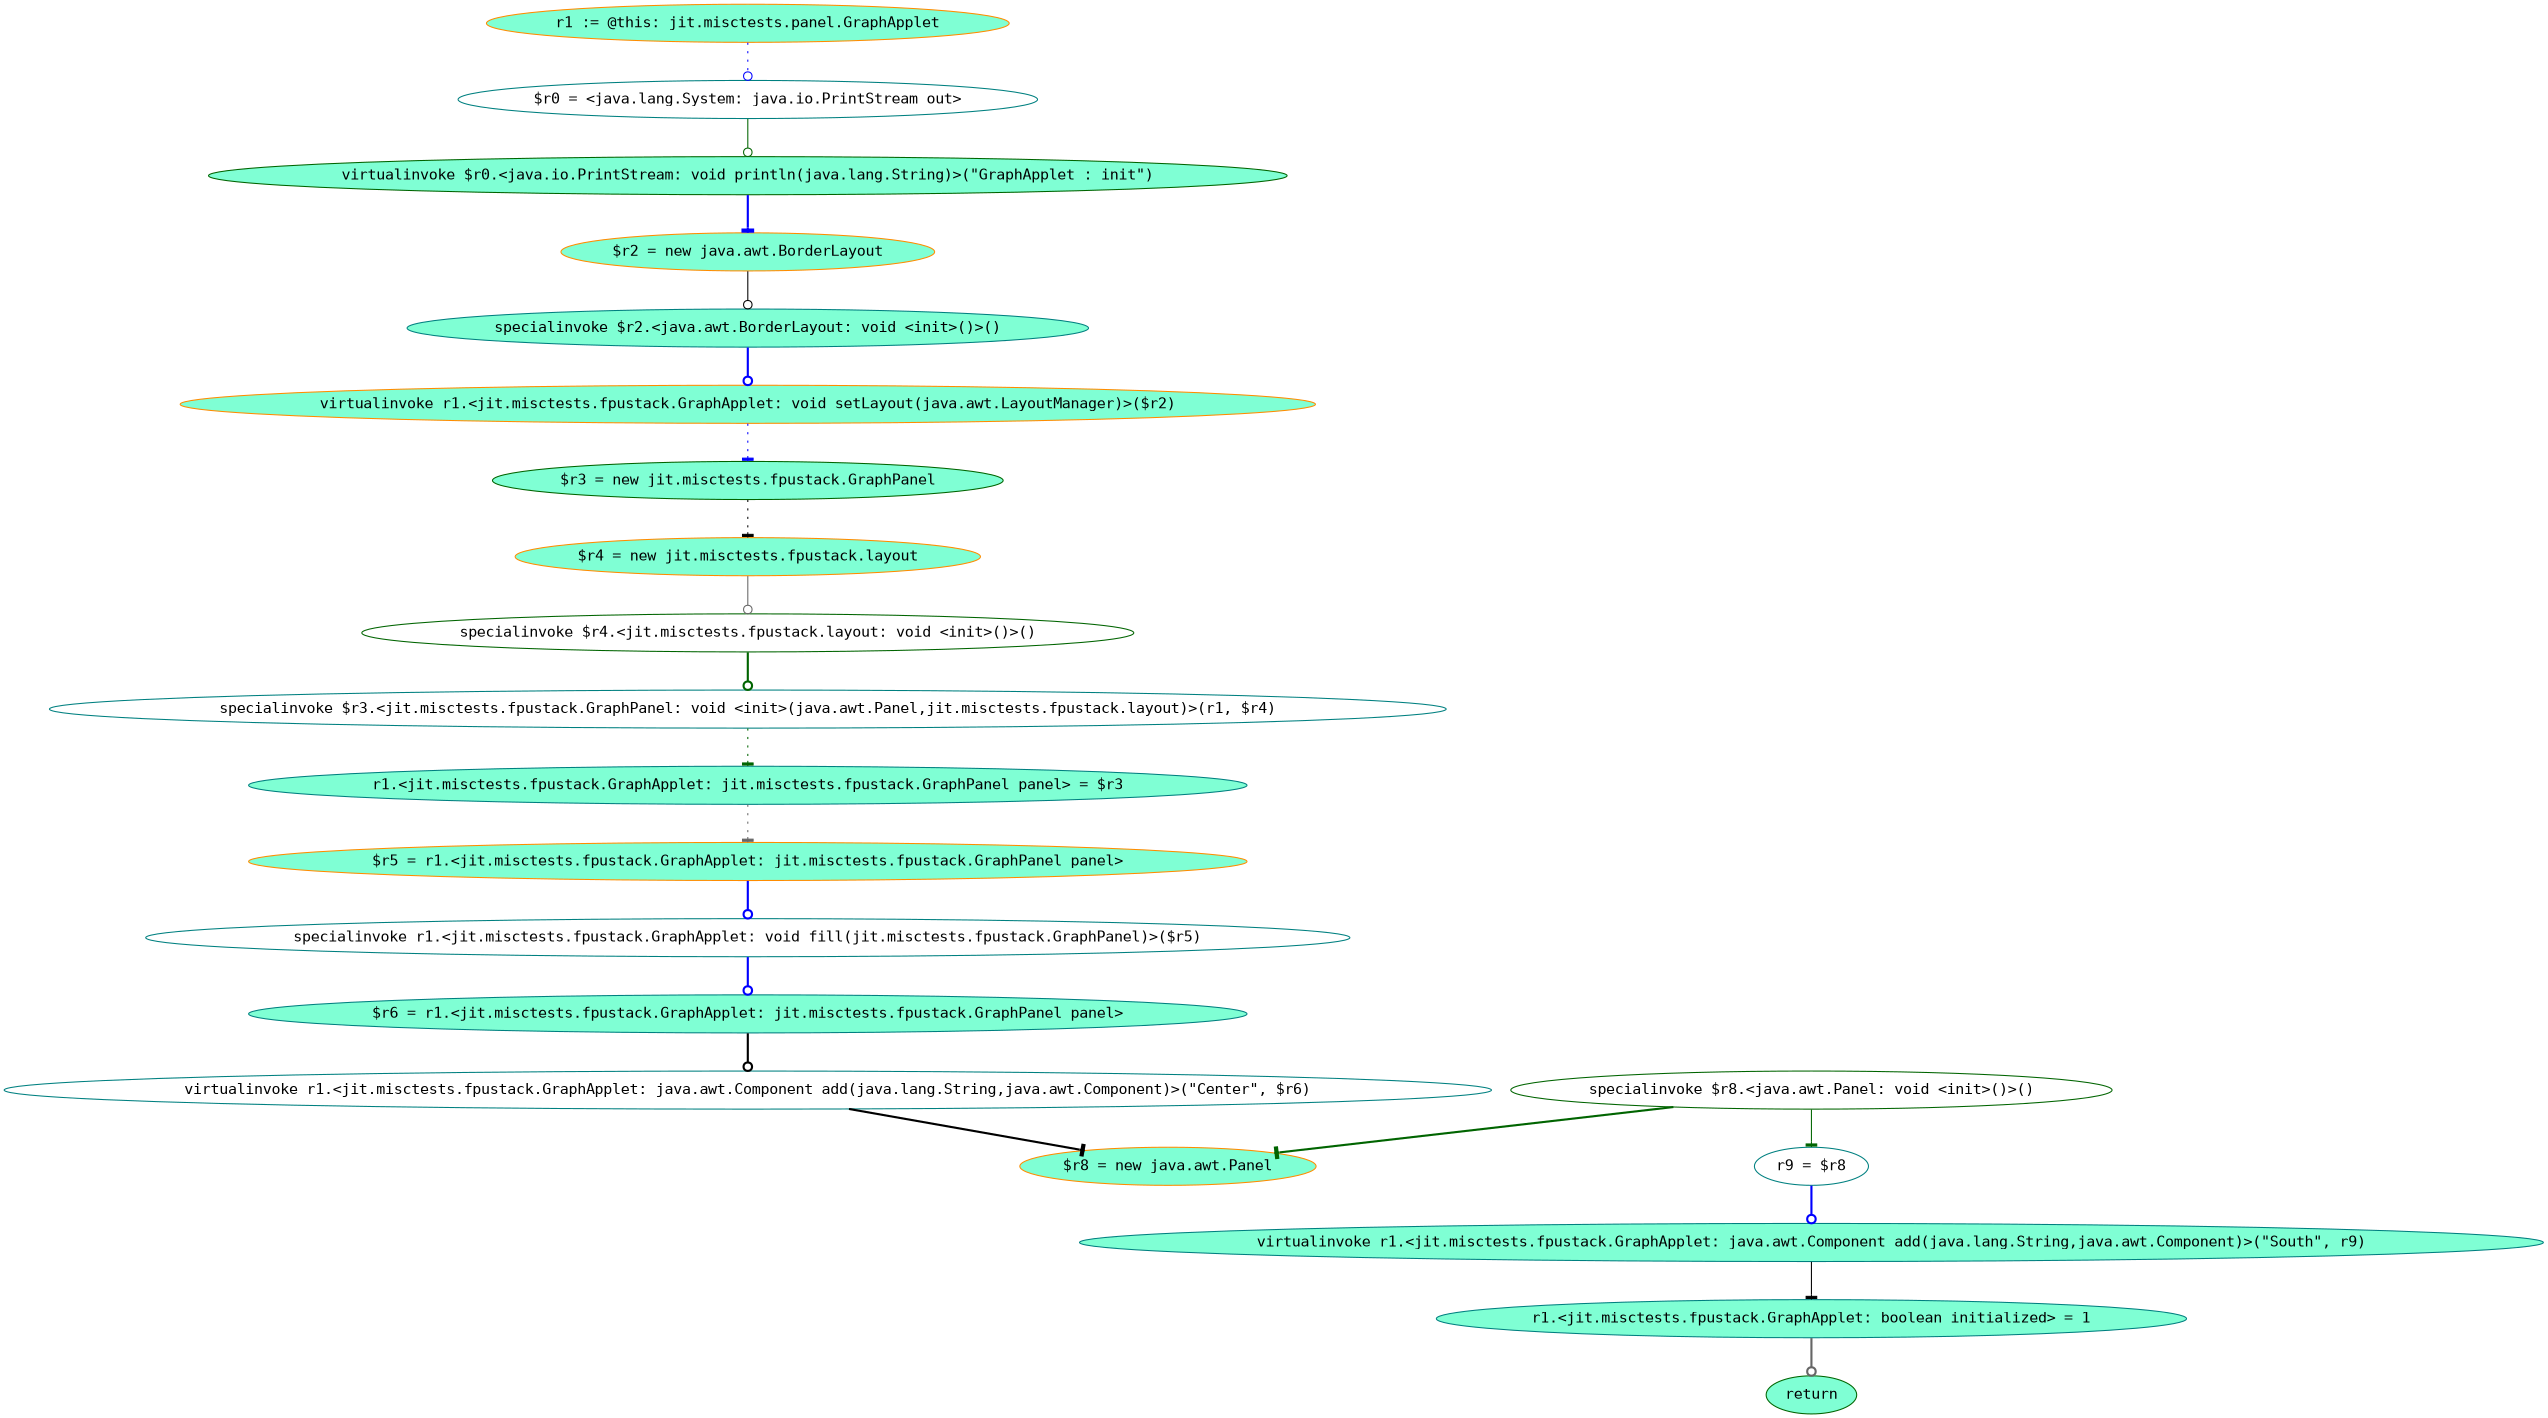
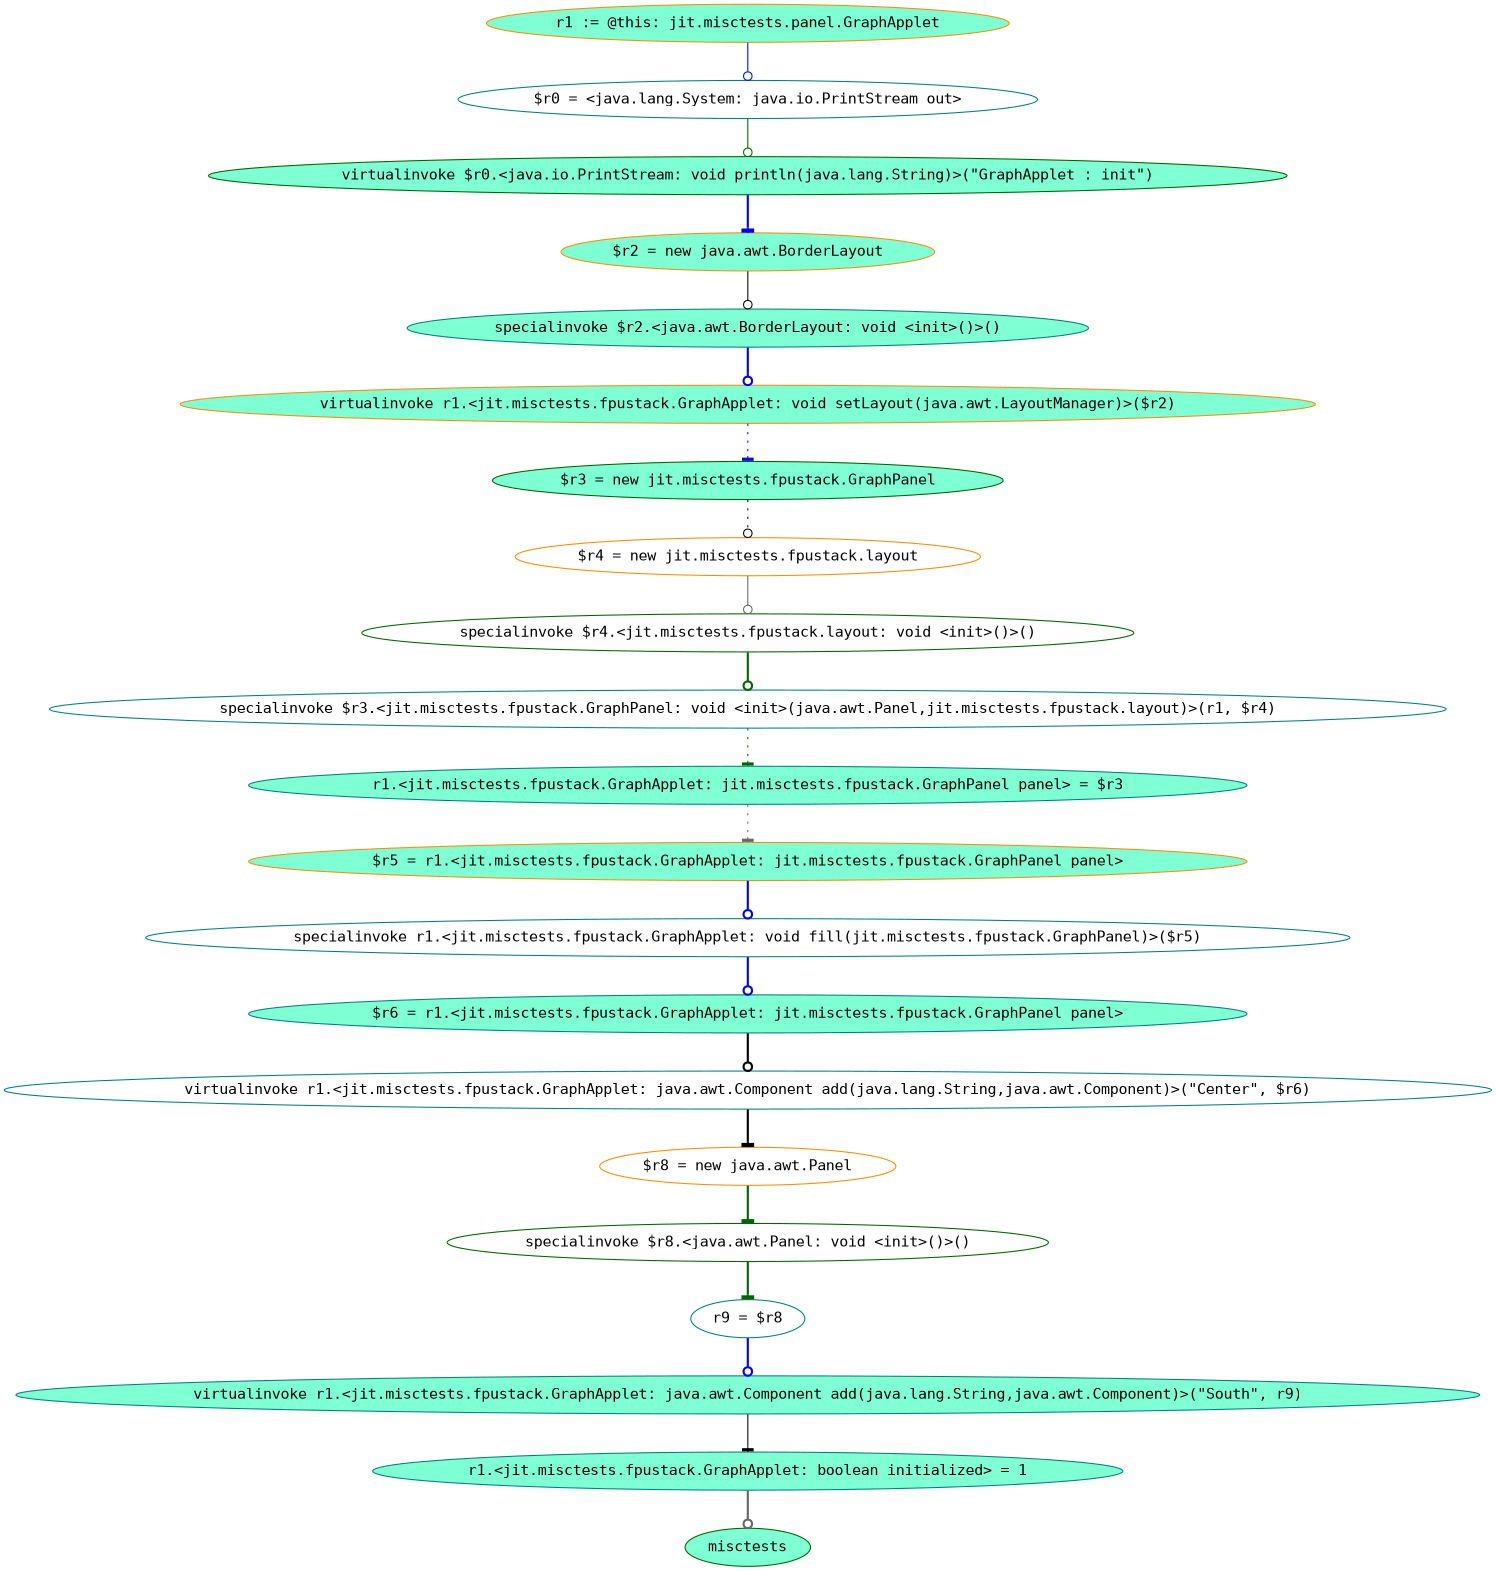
(748, 57) -> (748, 57)
(748, 516) -> (748, 514)
(748, 557) -> (748, 557)
(1811, 1126) -> (748, 1278)
(1477, 1130) -> (748, 1202)
(1168, 1166) -> (748, 1166)
(1811, 1395) -> (748, 1547)
